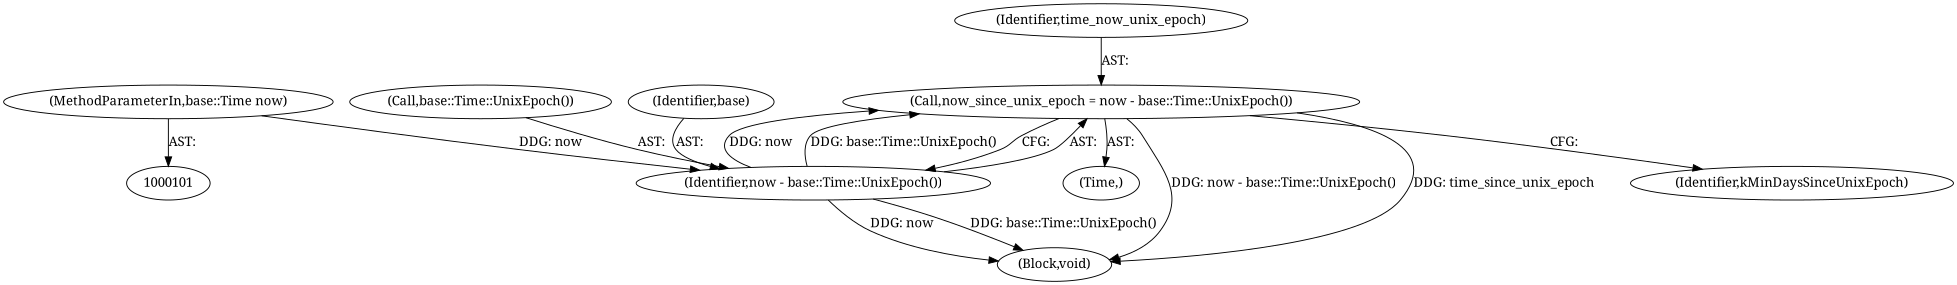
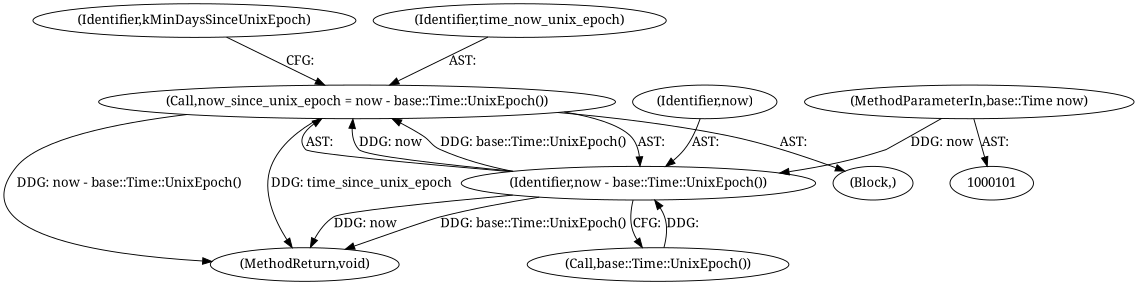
(701, 102) -> (705, 102)
(1472, 139) -> (271, 59)
(653, 143) -> (685, 224)
(1038, 143) -> (653, 143)
(1101, 183) -> (873, 183)
none -> (631, 220)
(1054, 265) -> (305, 265)
